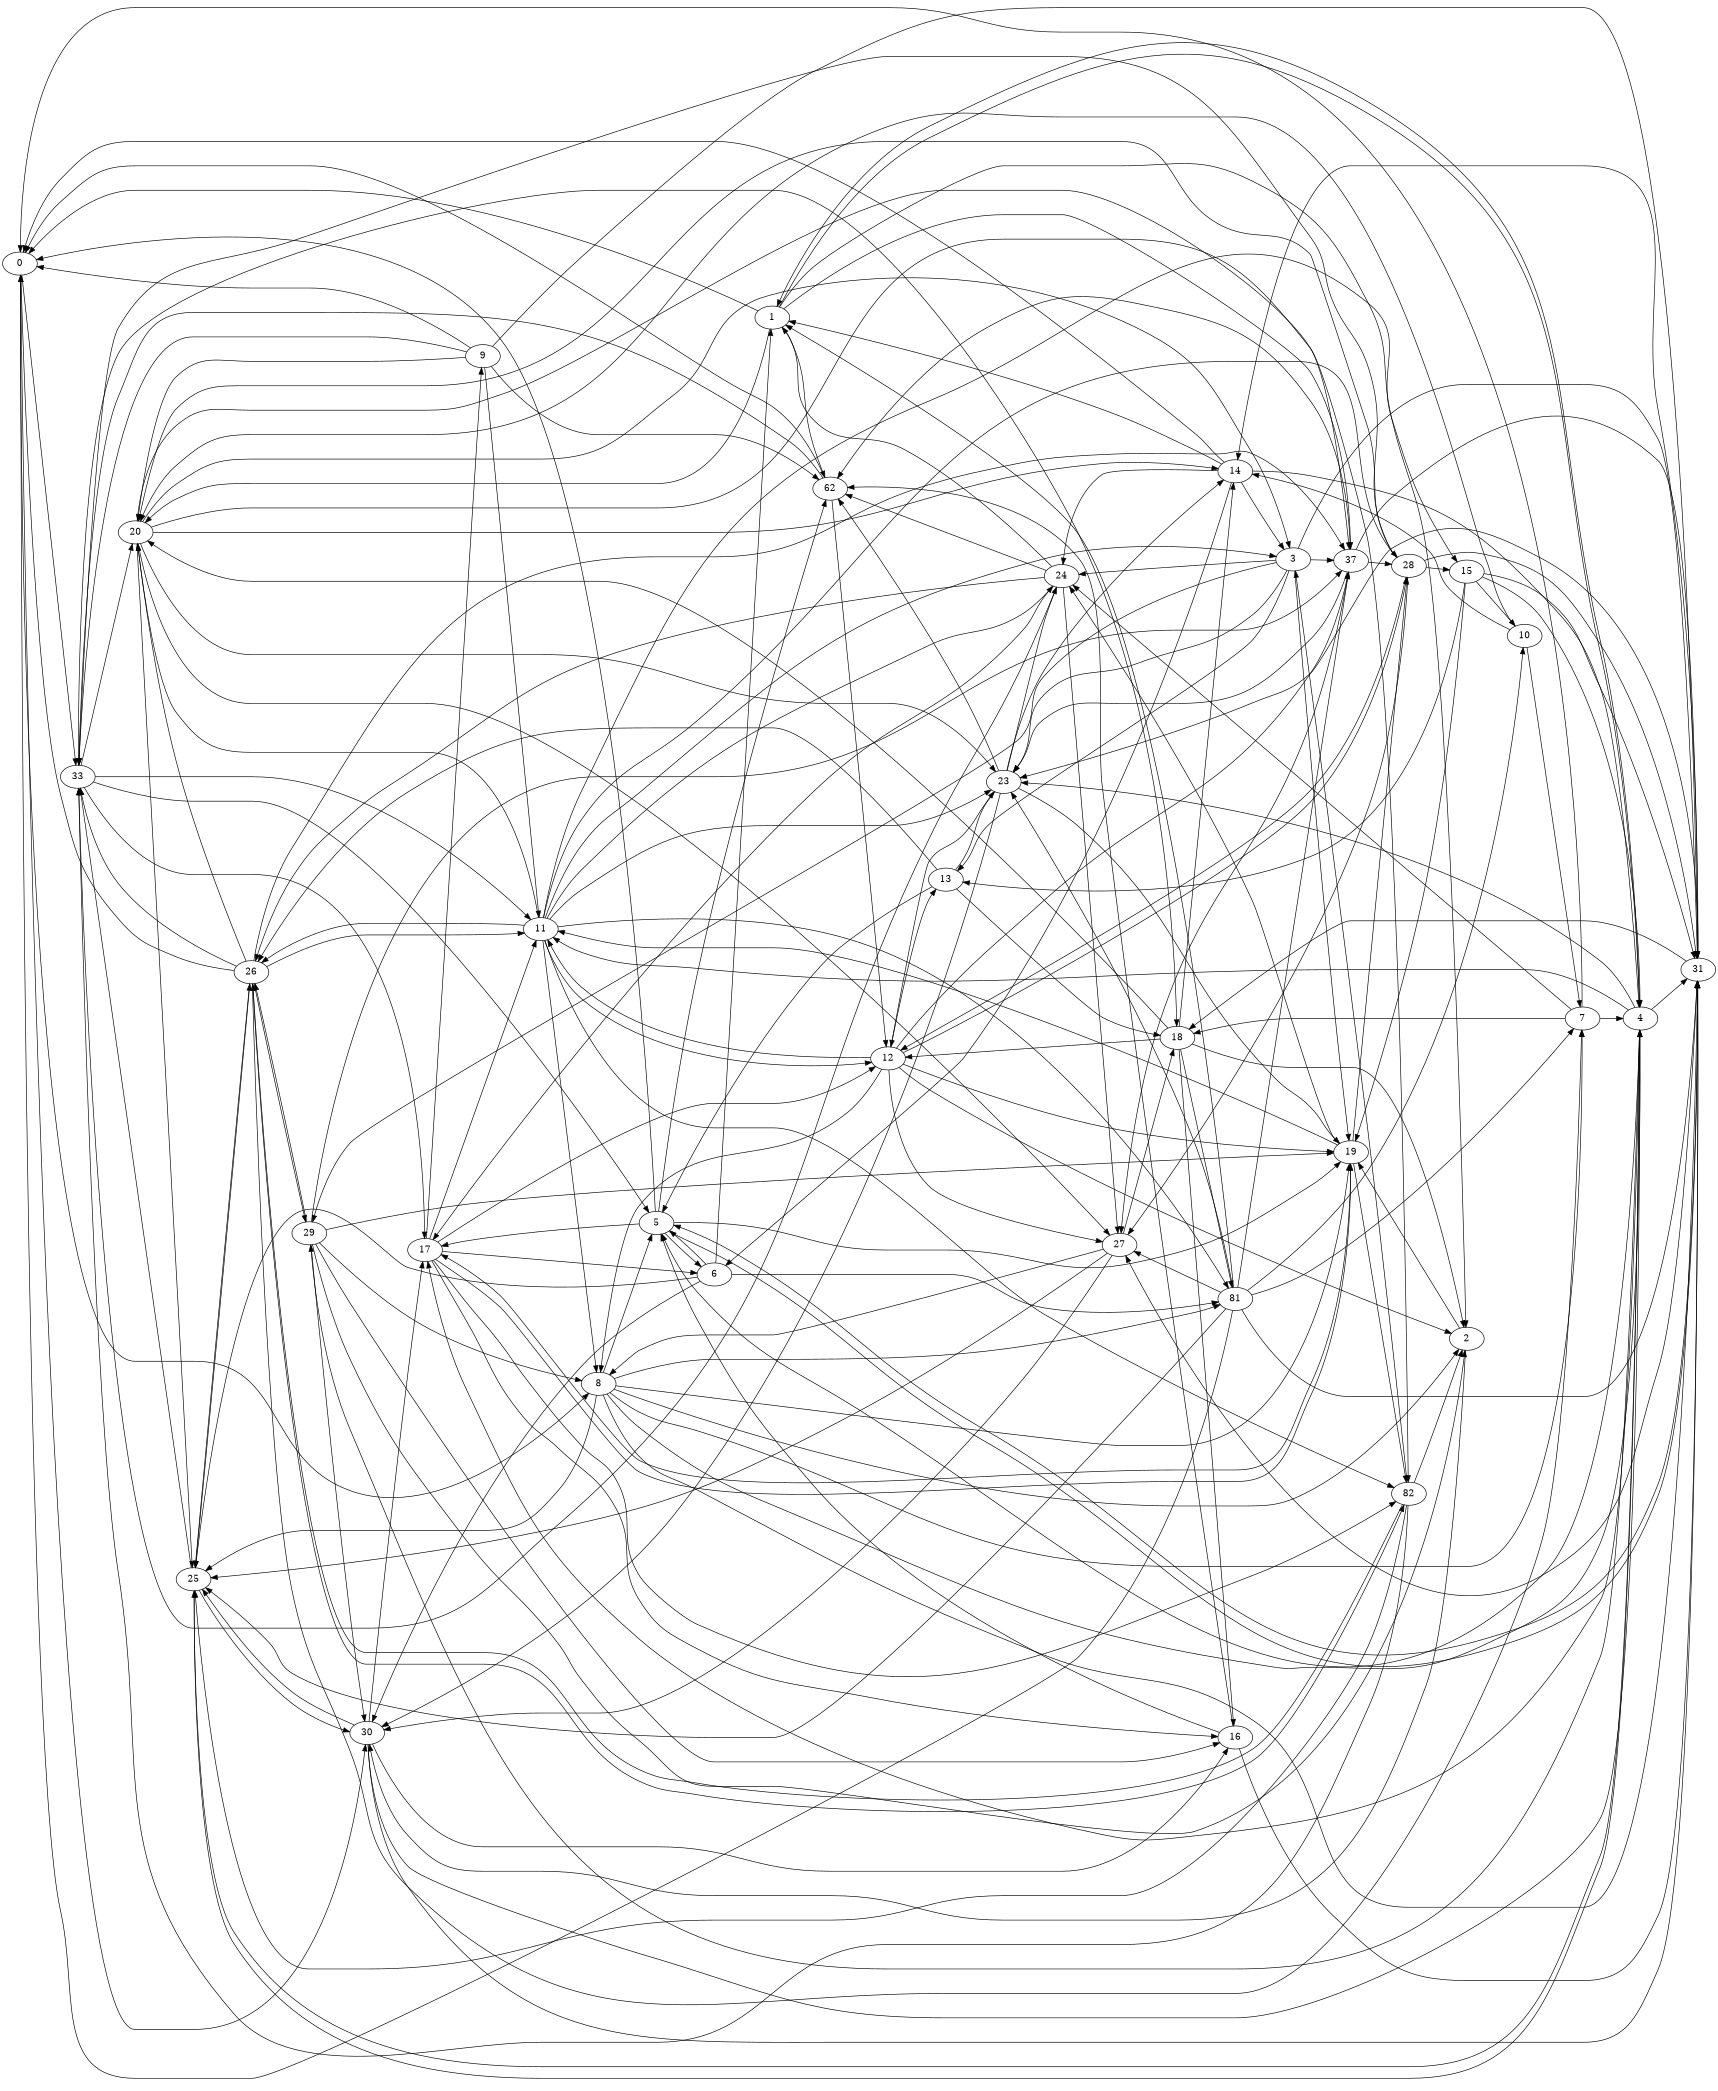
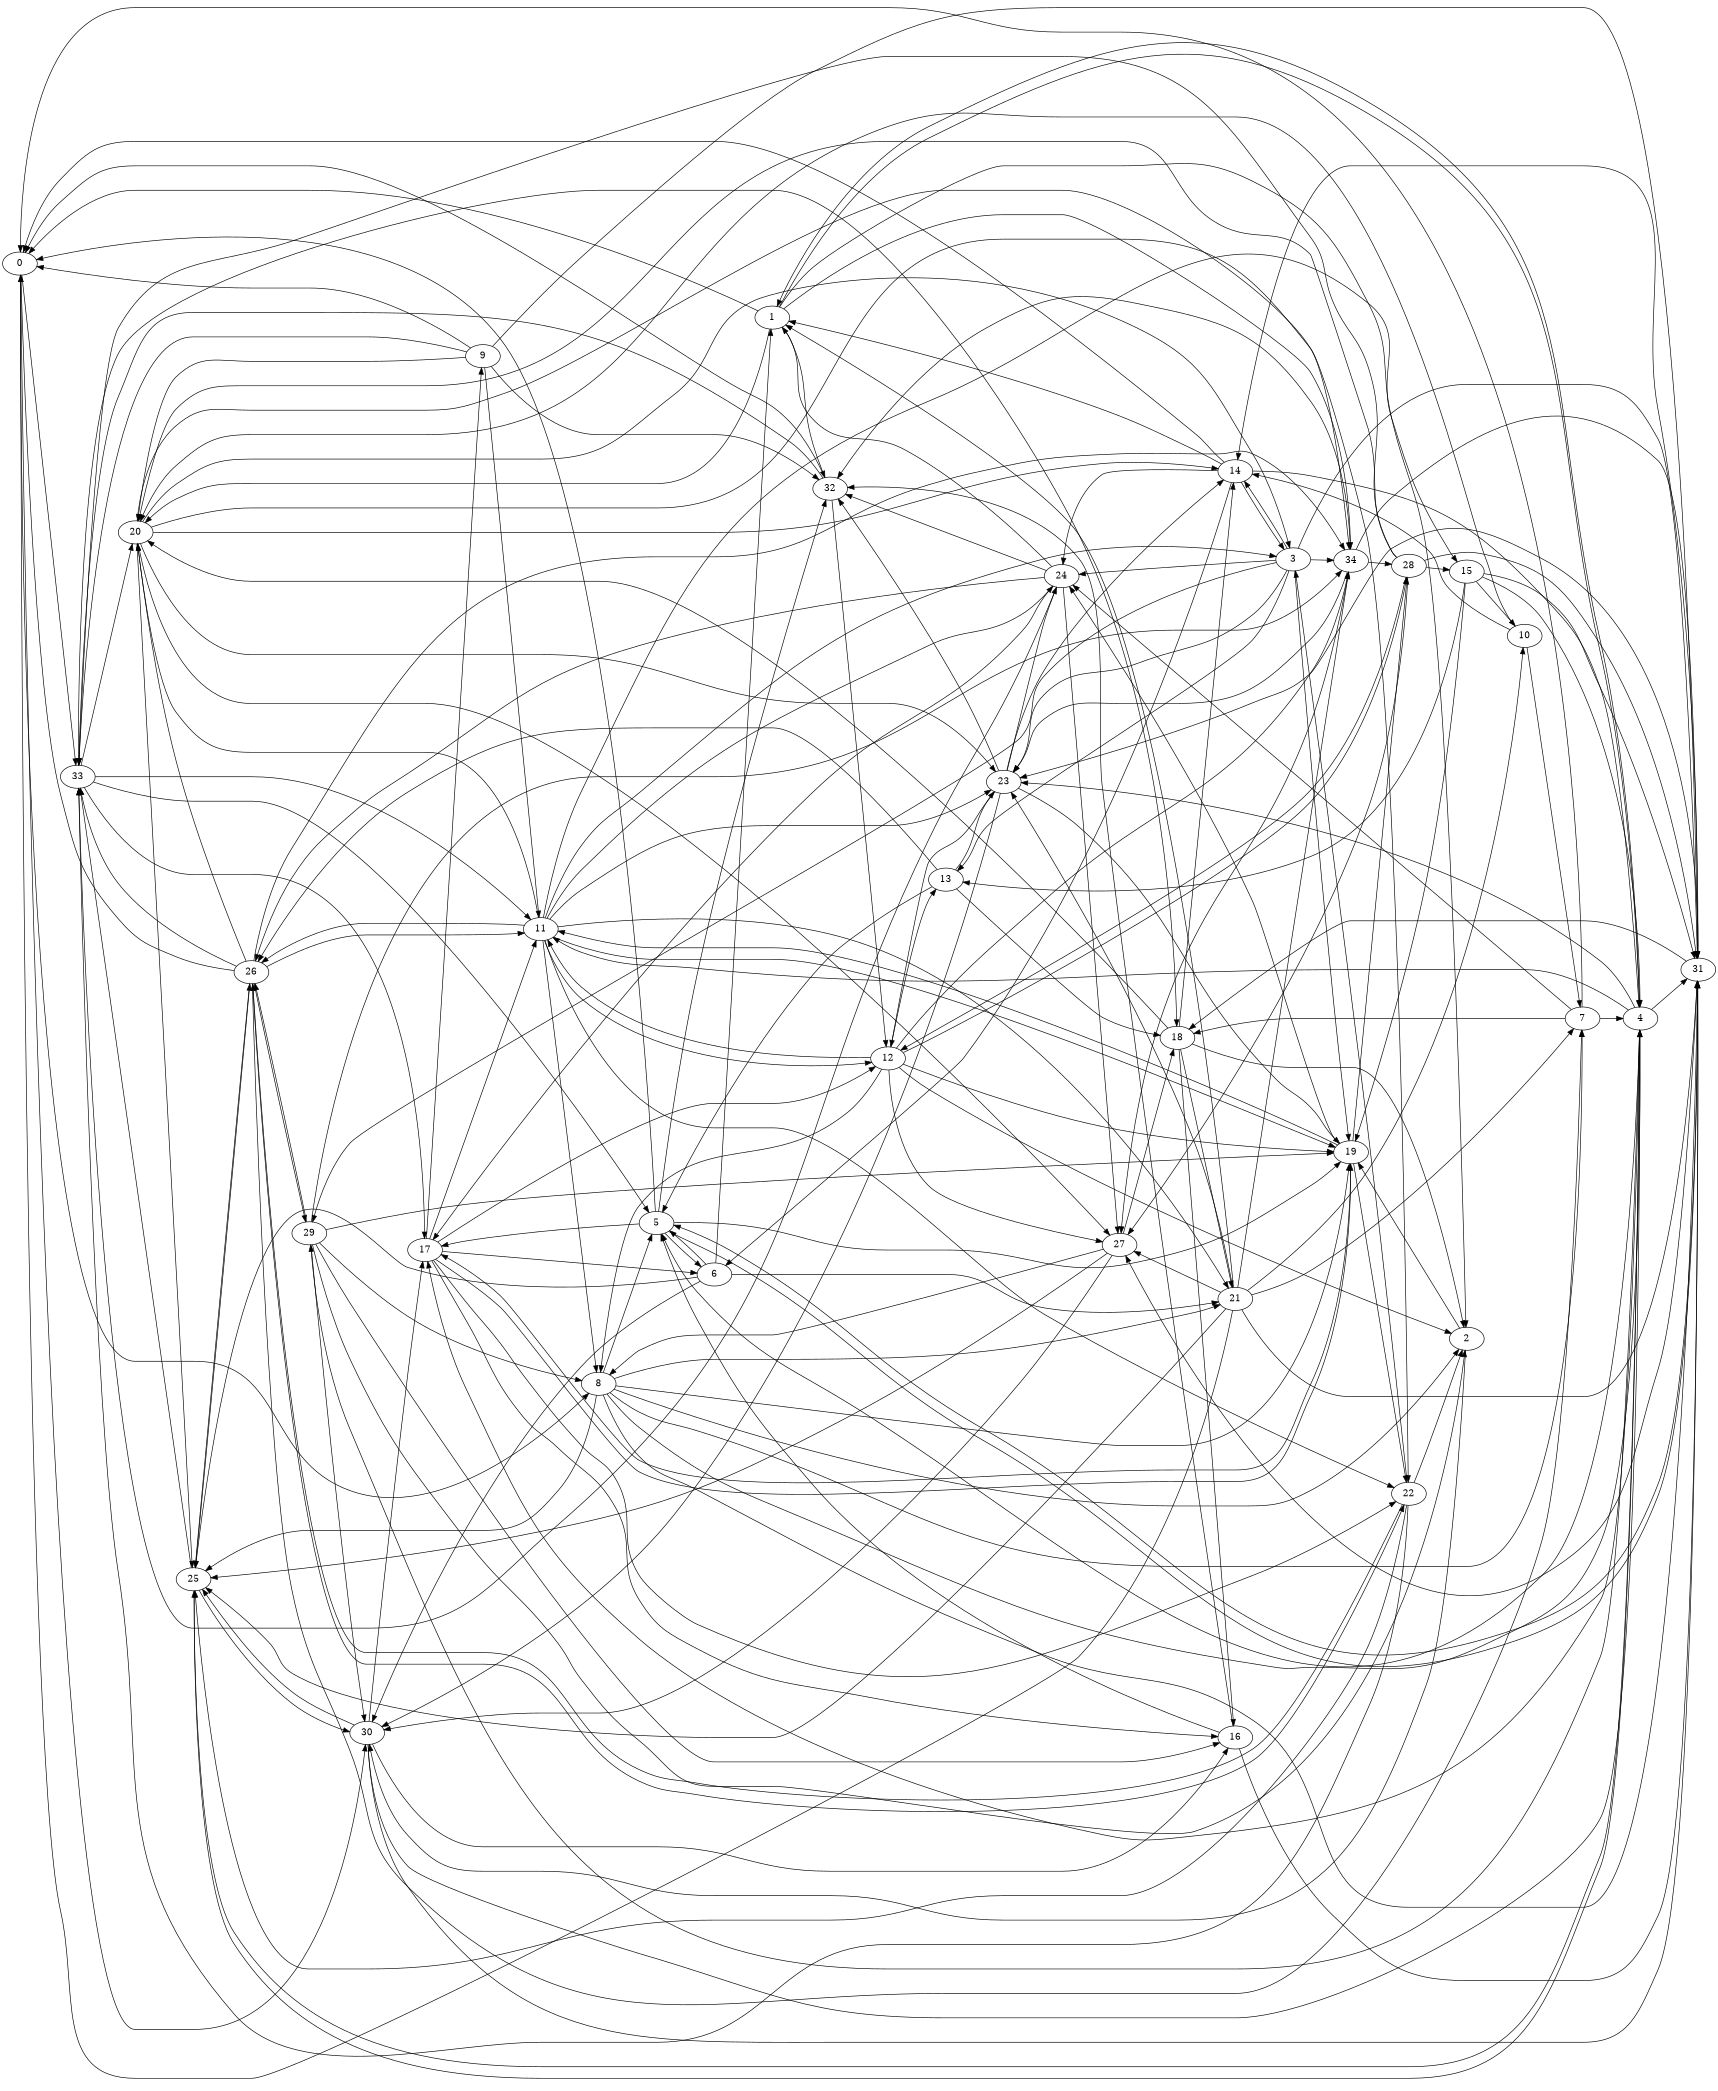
(943, 468) -> (951, 1000)
(830, 489) -> (830, 489)
none -> (1268, 517)
(1351, 561) -> (1351, 561)
(1042, 1047) -> none
(1235, 1299) -> (1235, 1299)
(1409, 1494) -> (1409, 1494)
